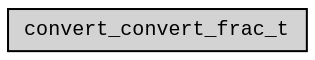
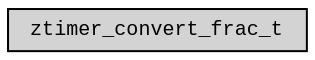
(157, 30) -> (157, 30)
